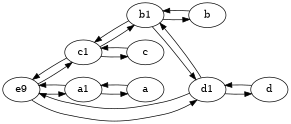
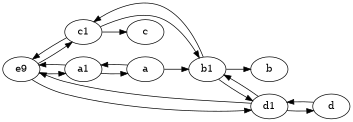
(180, 11) -> (173, 69)
(118, 48) -> none
